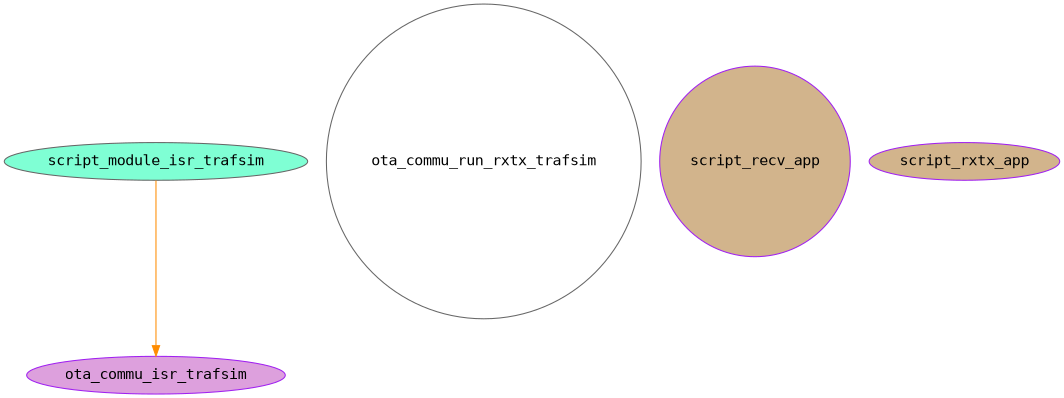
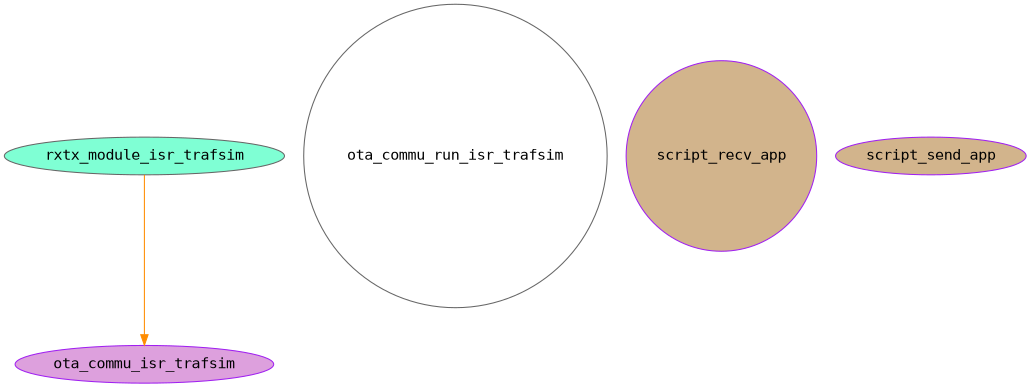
(156, 161) -> (144, 156)
(484, 161) -> (455, 156)
(964, 161) -> (931, 156)
